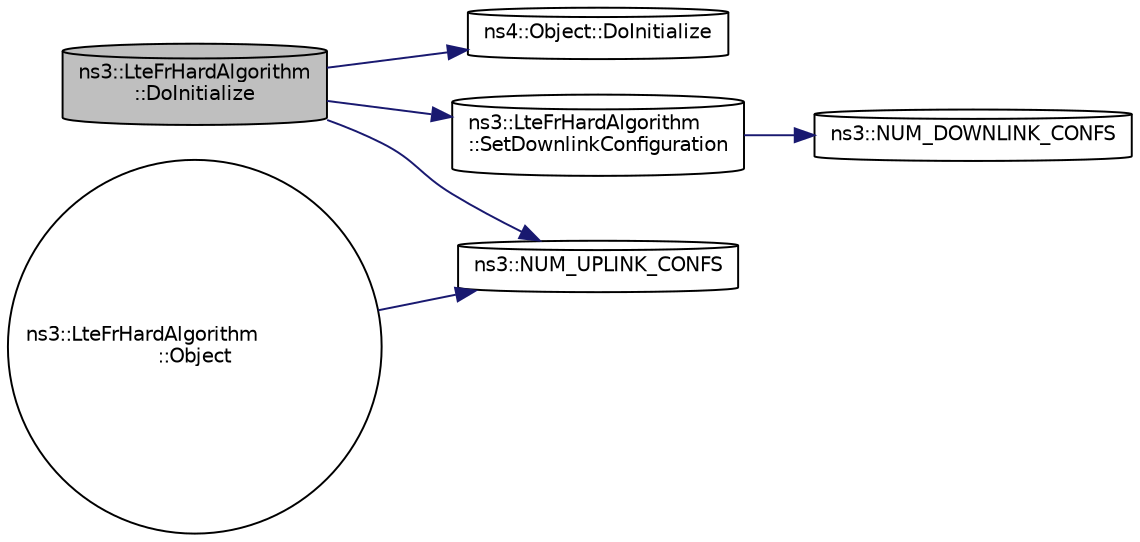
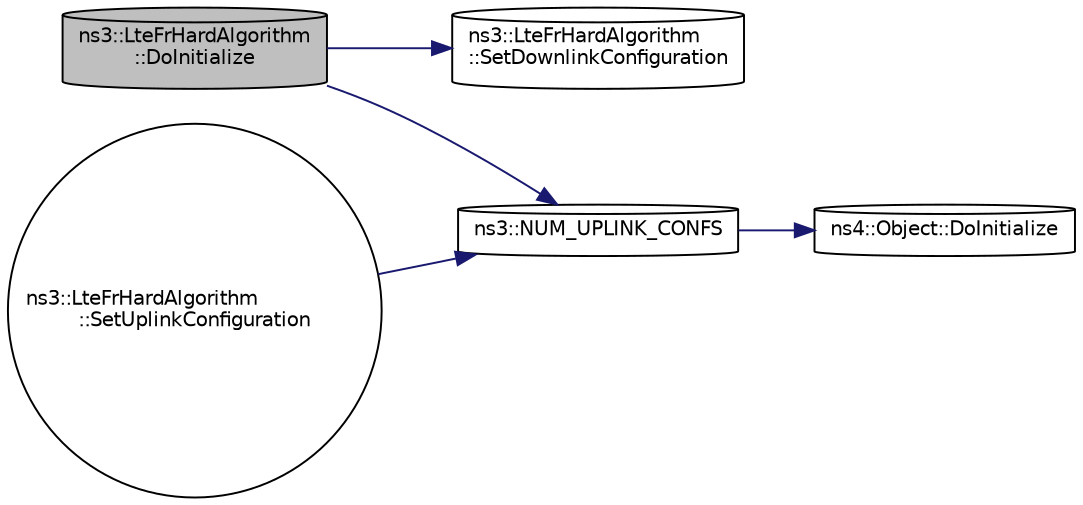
(387, 60) -> (766, 230)
(973, 135) -> none
(195, 347) -> (195, 311)
